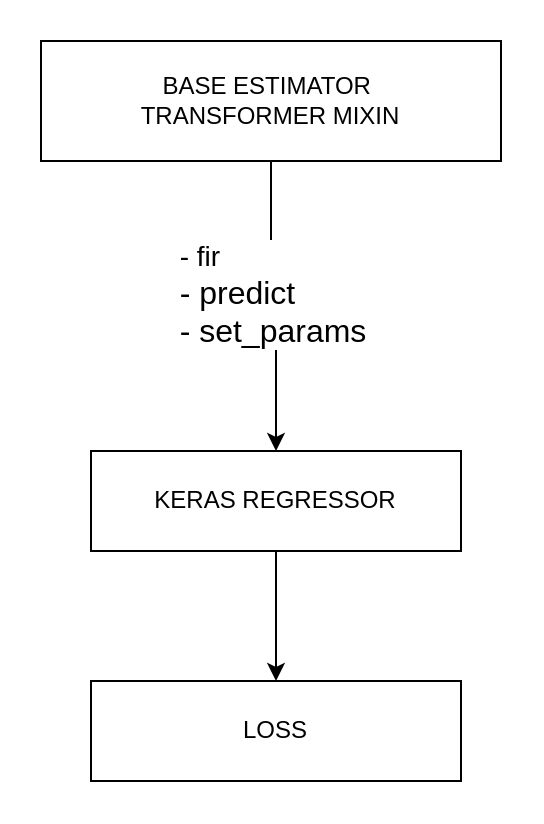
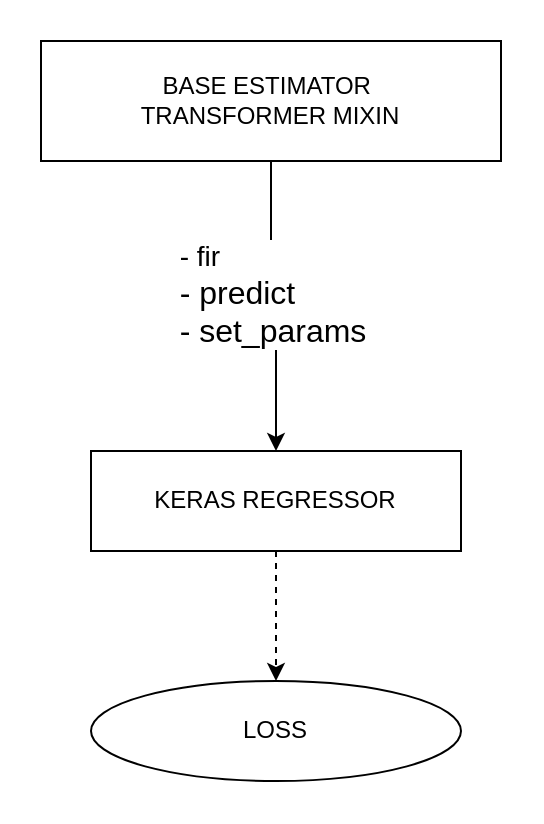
(276, 611) -> (276, 611)
(276, 731) -> (276, 731)
